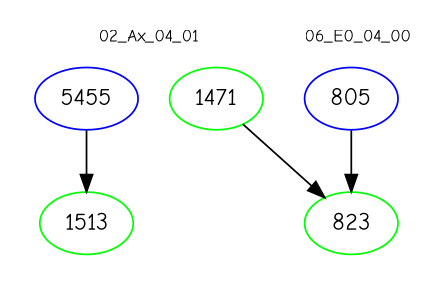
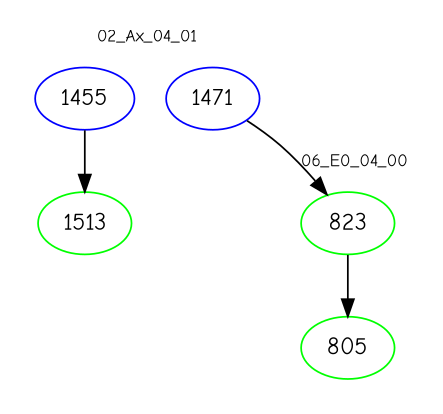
(87, 99) -> (85, 99)
(216, 99) -> (213, 99)
(351, 99) -> (348, 348)
(351, 152) -> (348, 277)
